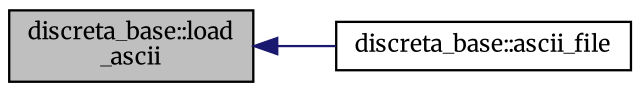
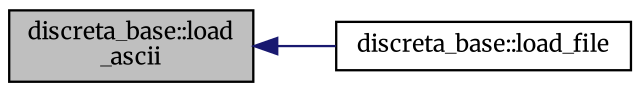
(484, 46) -> (484, 46)
